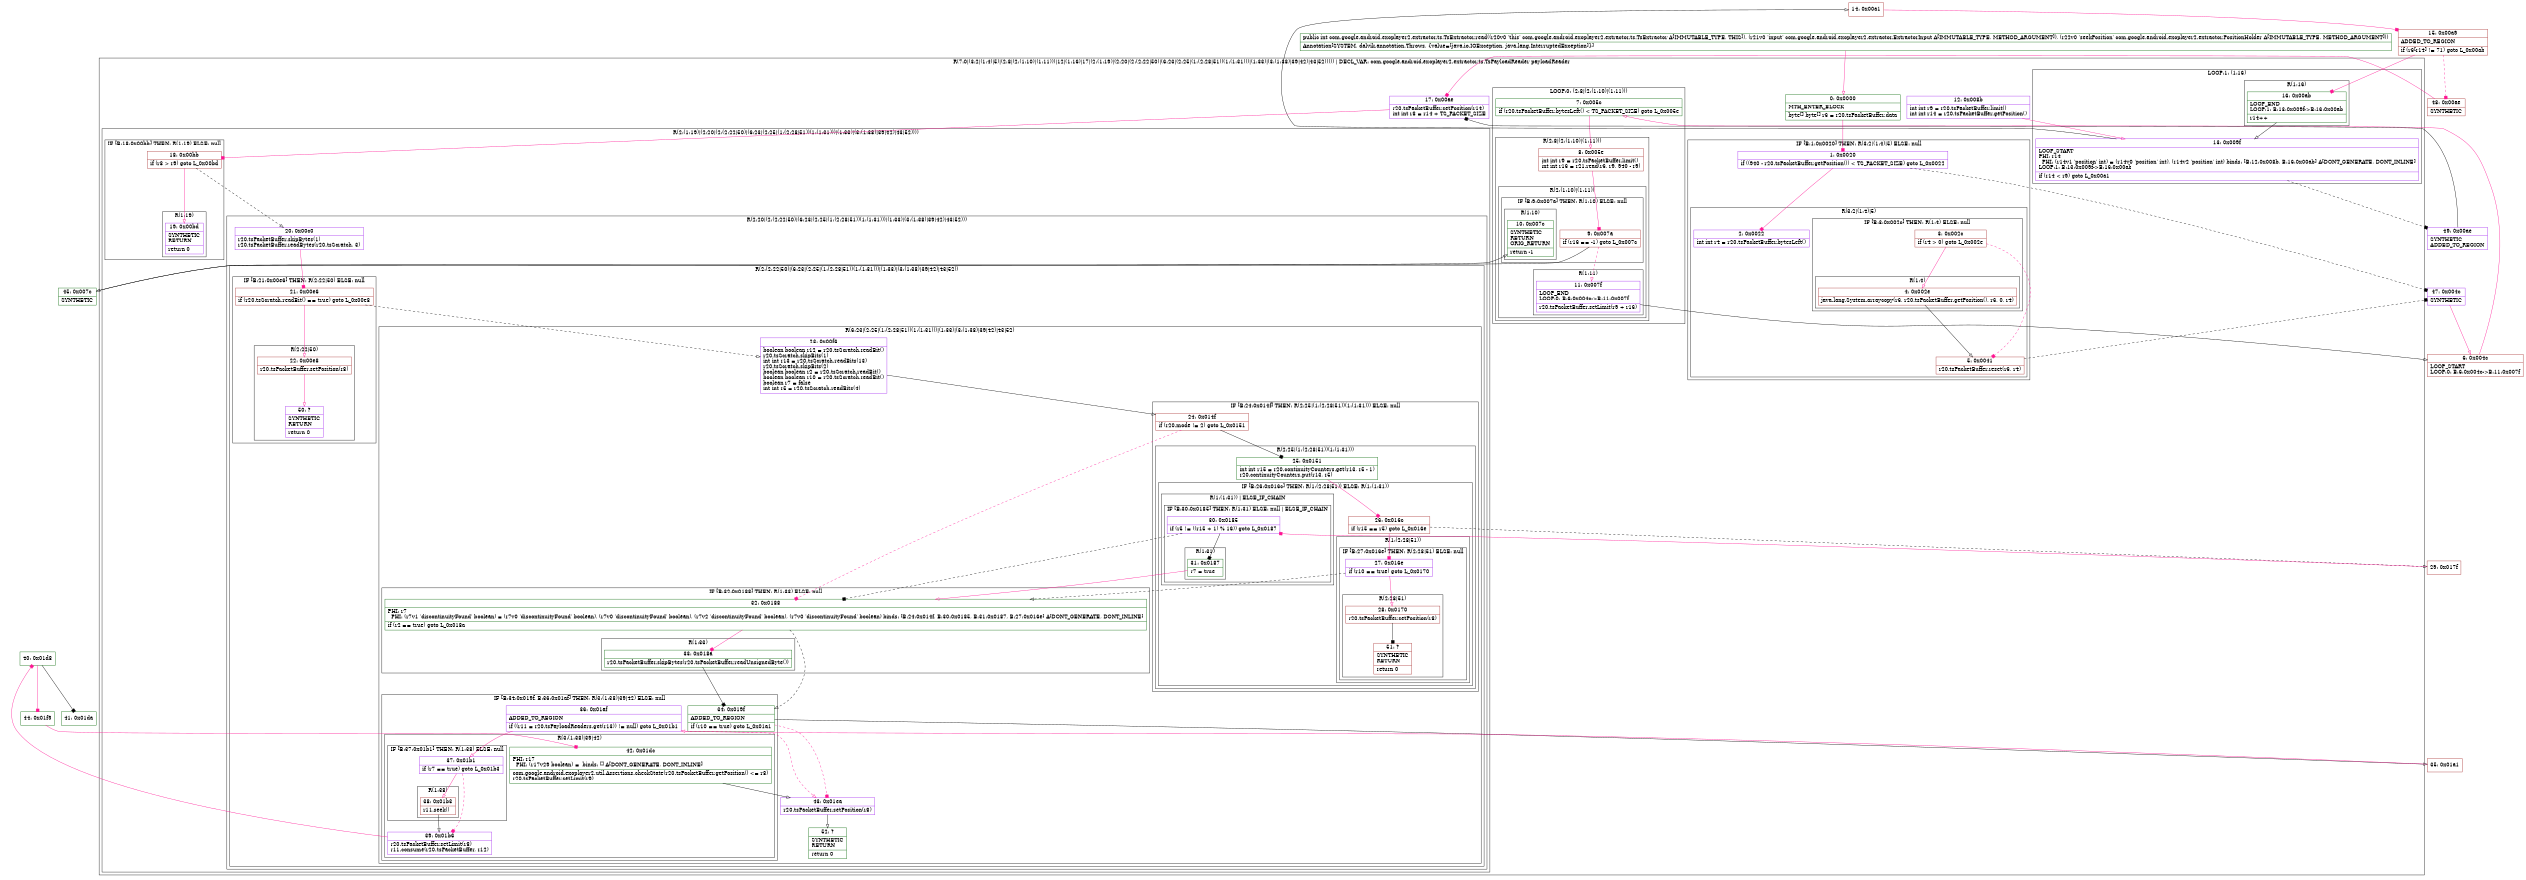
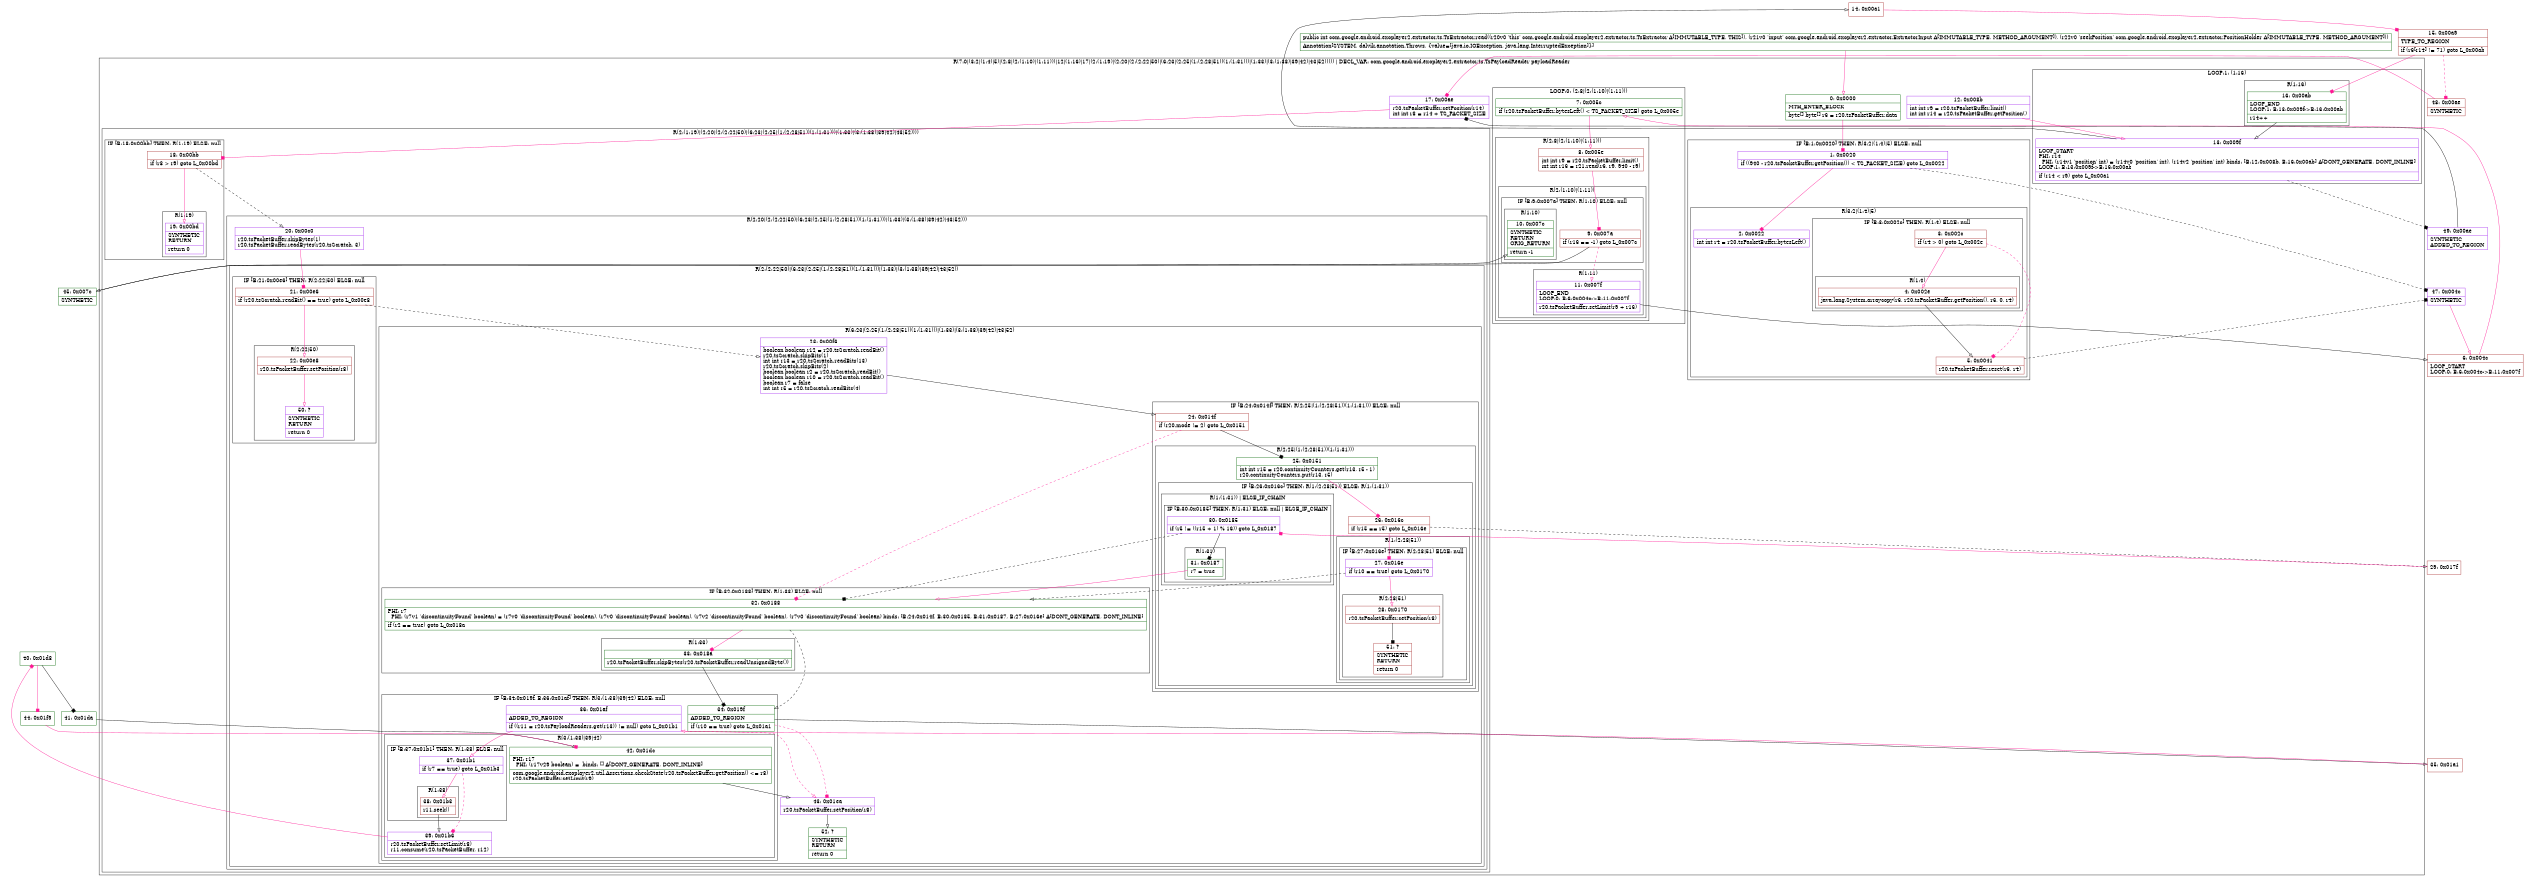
(2428, 42) -> (2425, 42)
none -> (335, 730)
